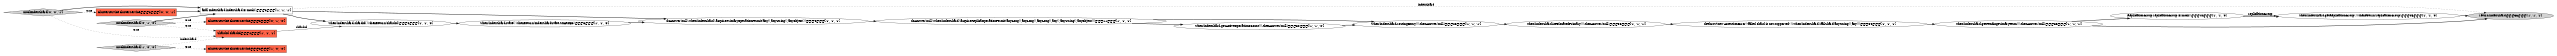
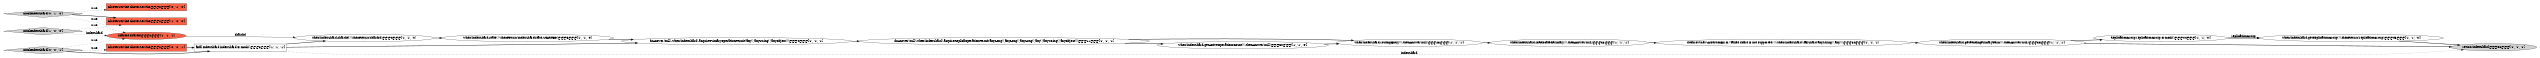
(183, 18) -> (93, 16)
(246, 34) -> (146, 36)
